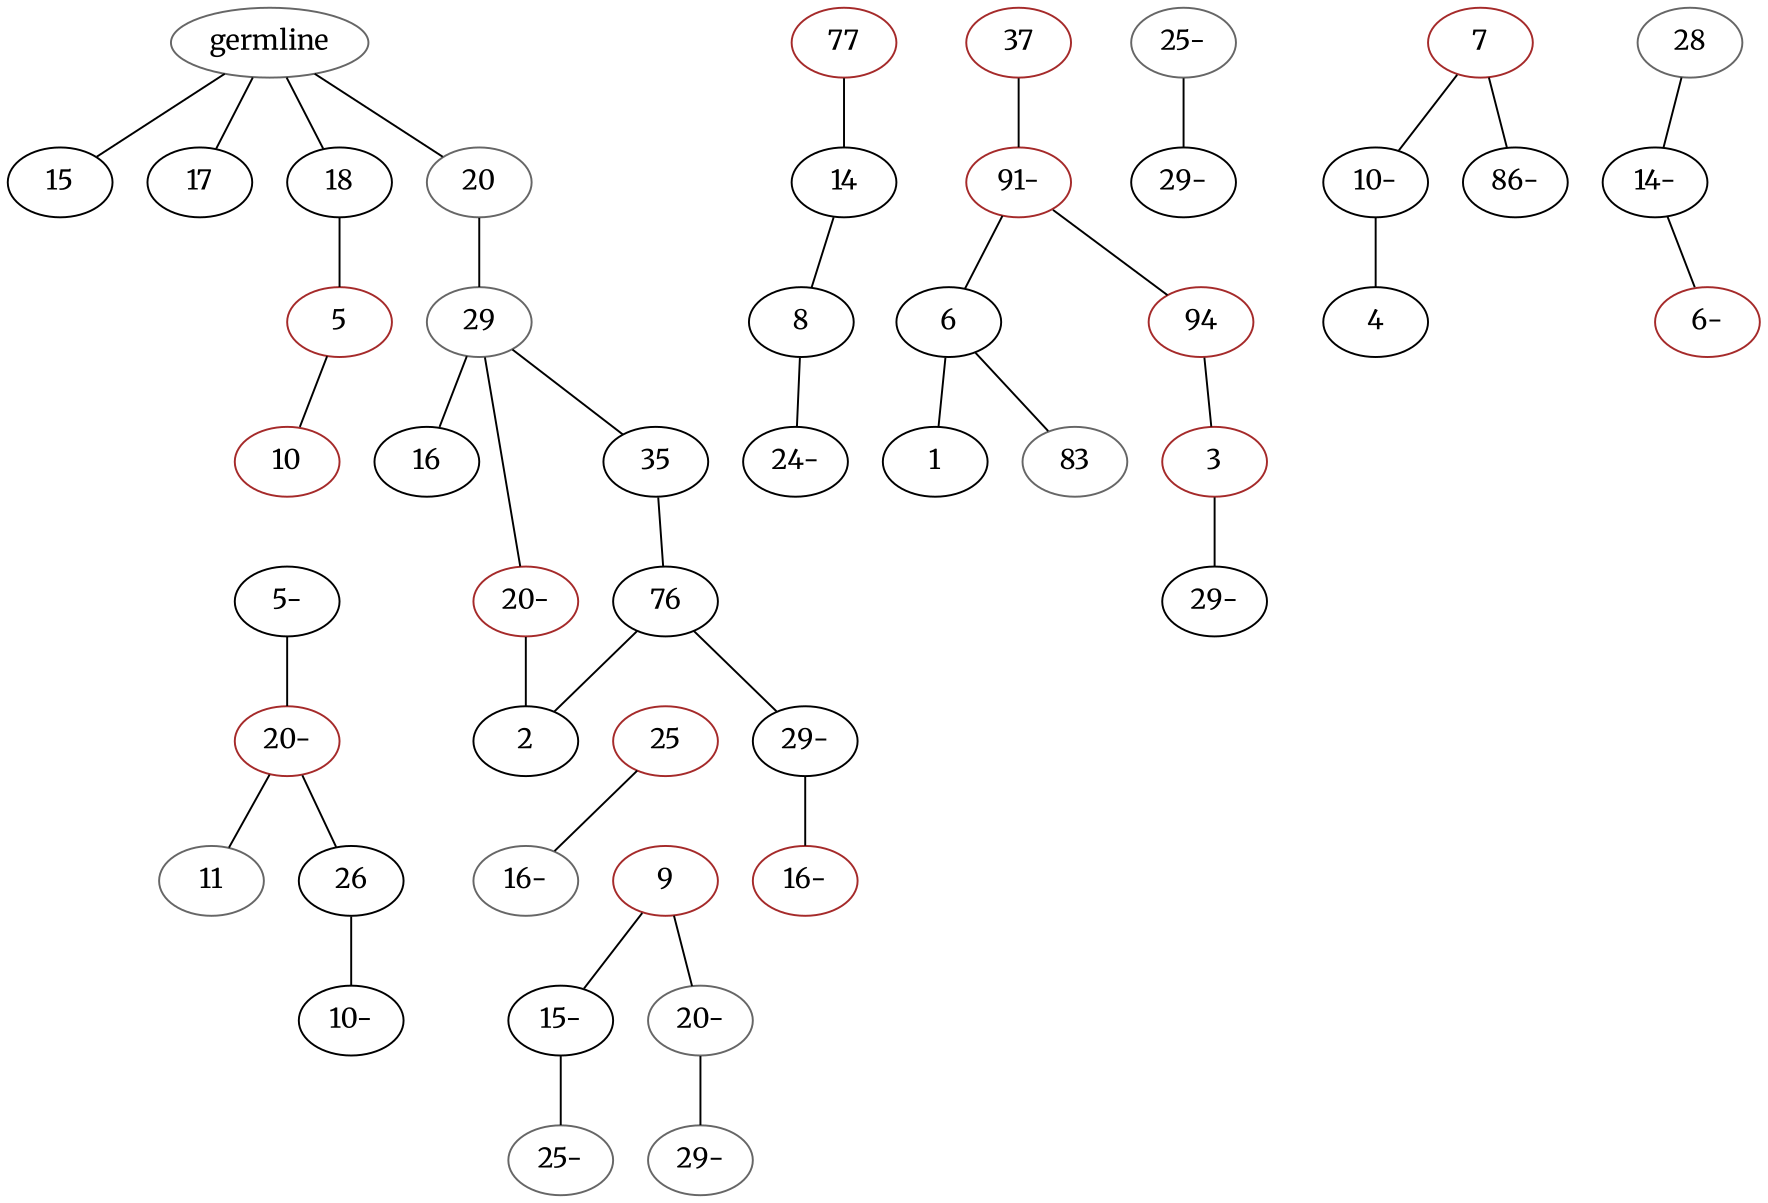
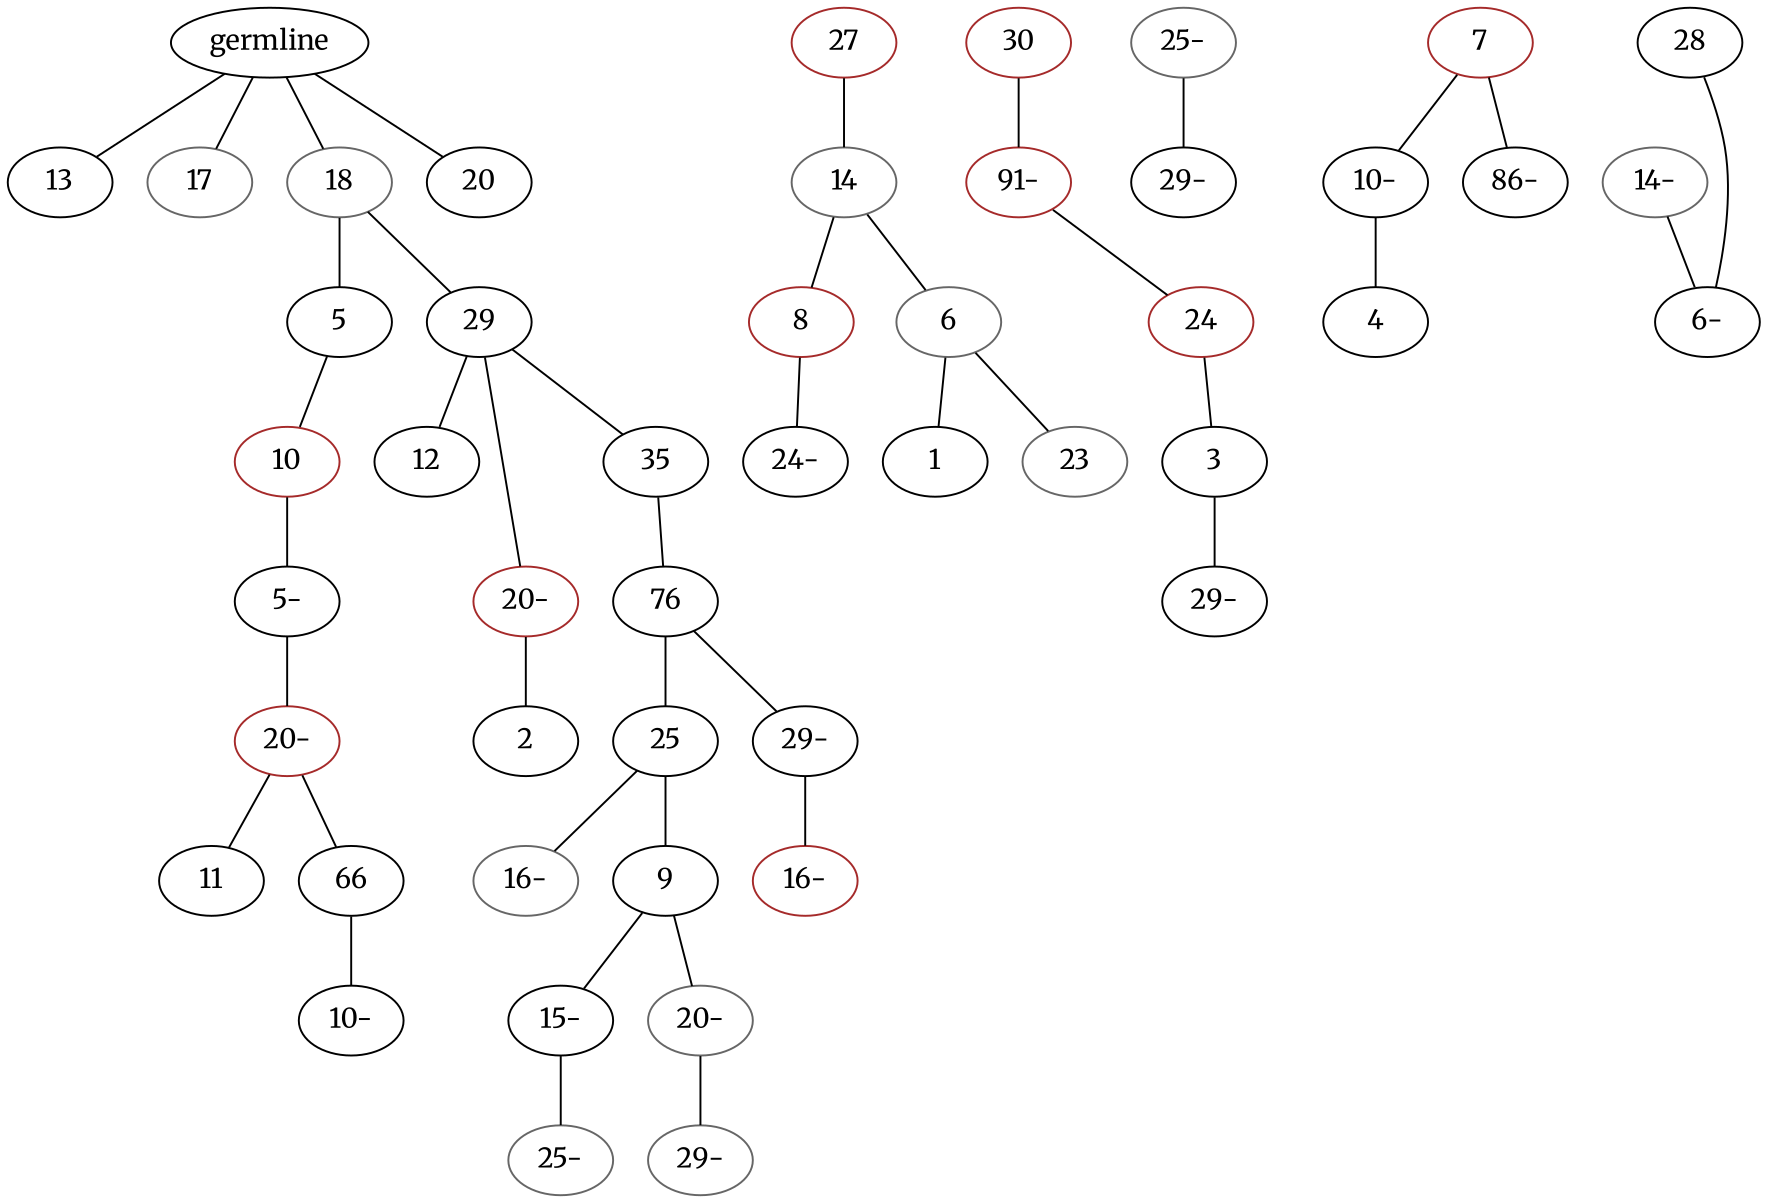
(270, 43) -> (270, 43)
(844, 43) -> (844, 43)
(1019, 43) -> (1019, 43)
(1690, 43) -> (1690, 43)
(1672, 113) -> (1728, 181)
(60, 182) -> (60, 182)
(200, 182) -> (200, 182)
(340, 182) -> (340, 182)
(479, 182) -> (479, 182)
(844, 182) -> (844, 182)
(1655, 182) -> (1655, 182)
(479, 252) -> (409, 252)
(984, 252) -> (896, 252)
(340, 322) -> (340, 322)
(479, 322) -> (479, 322)
(801, 322) -> (801, 322)
(949, 322) -> (949, 322)
(1201, 322) -> (1201, 322)
(1707, 322) -> (1707, 322)
(427, 462) -> (427, 462)
(1075, 462) -> (1075, 462)
(1215, 462) -> (1215, 462)
none -> (287, 532)
(596, 671) -> (666, 672)
(666, 741) -> (666, 741)
none -> (666, 811)
(211, 881) -> (211, 881)
(351, 881) -> (351, 881)
(666, 881) -> (666, 881)
